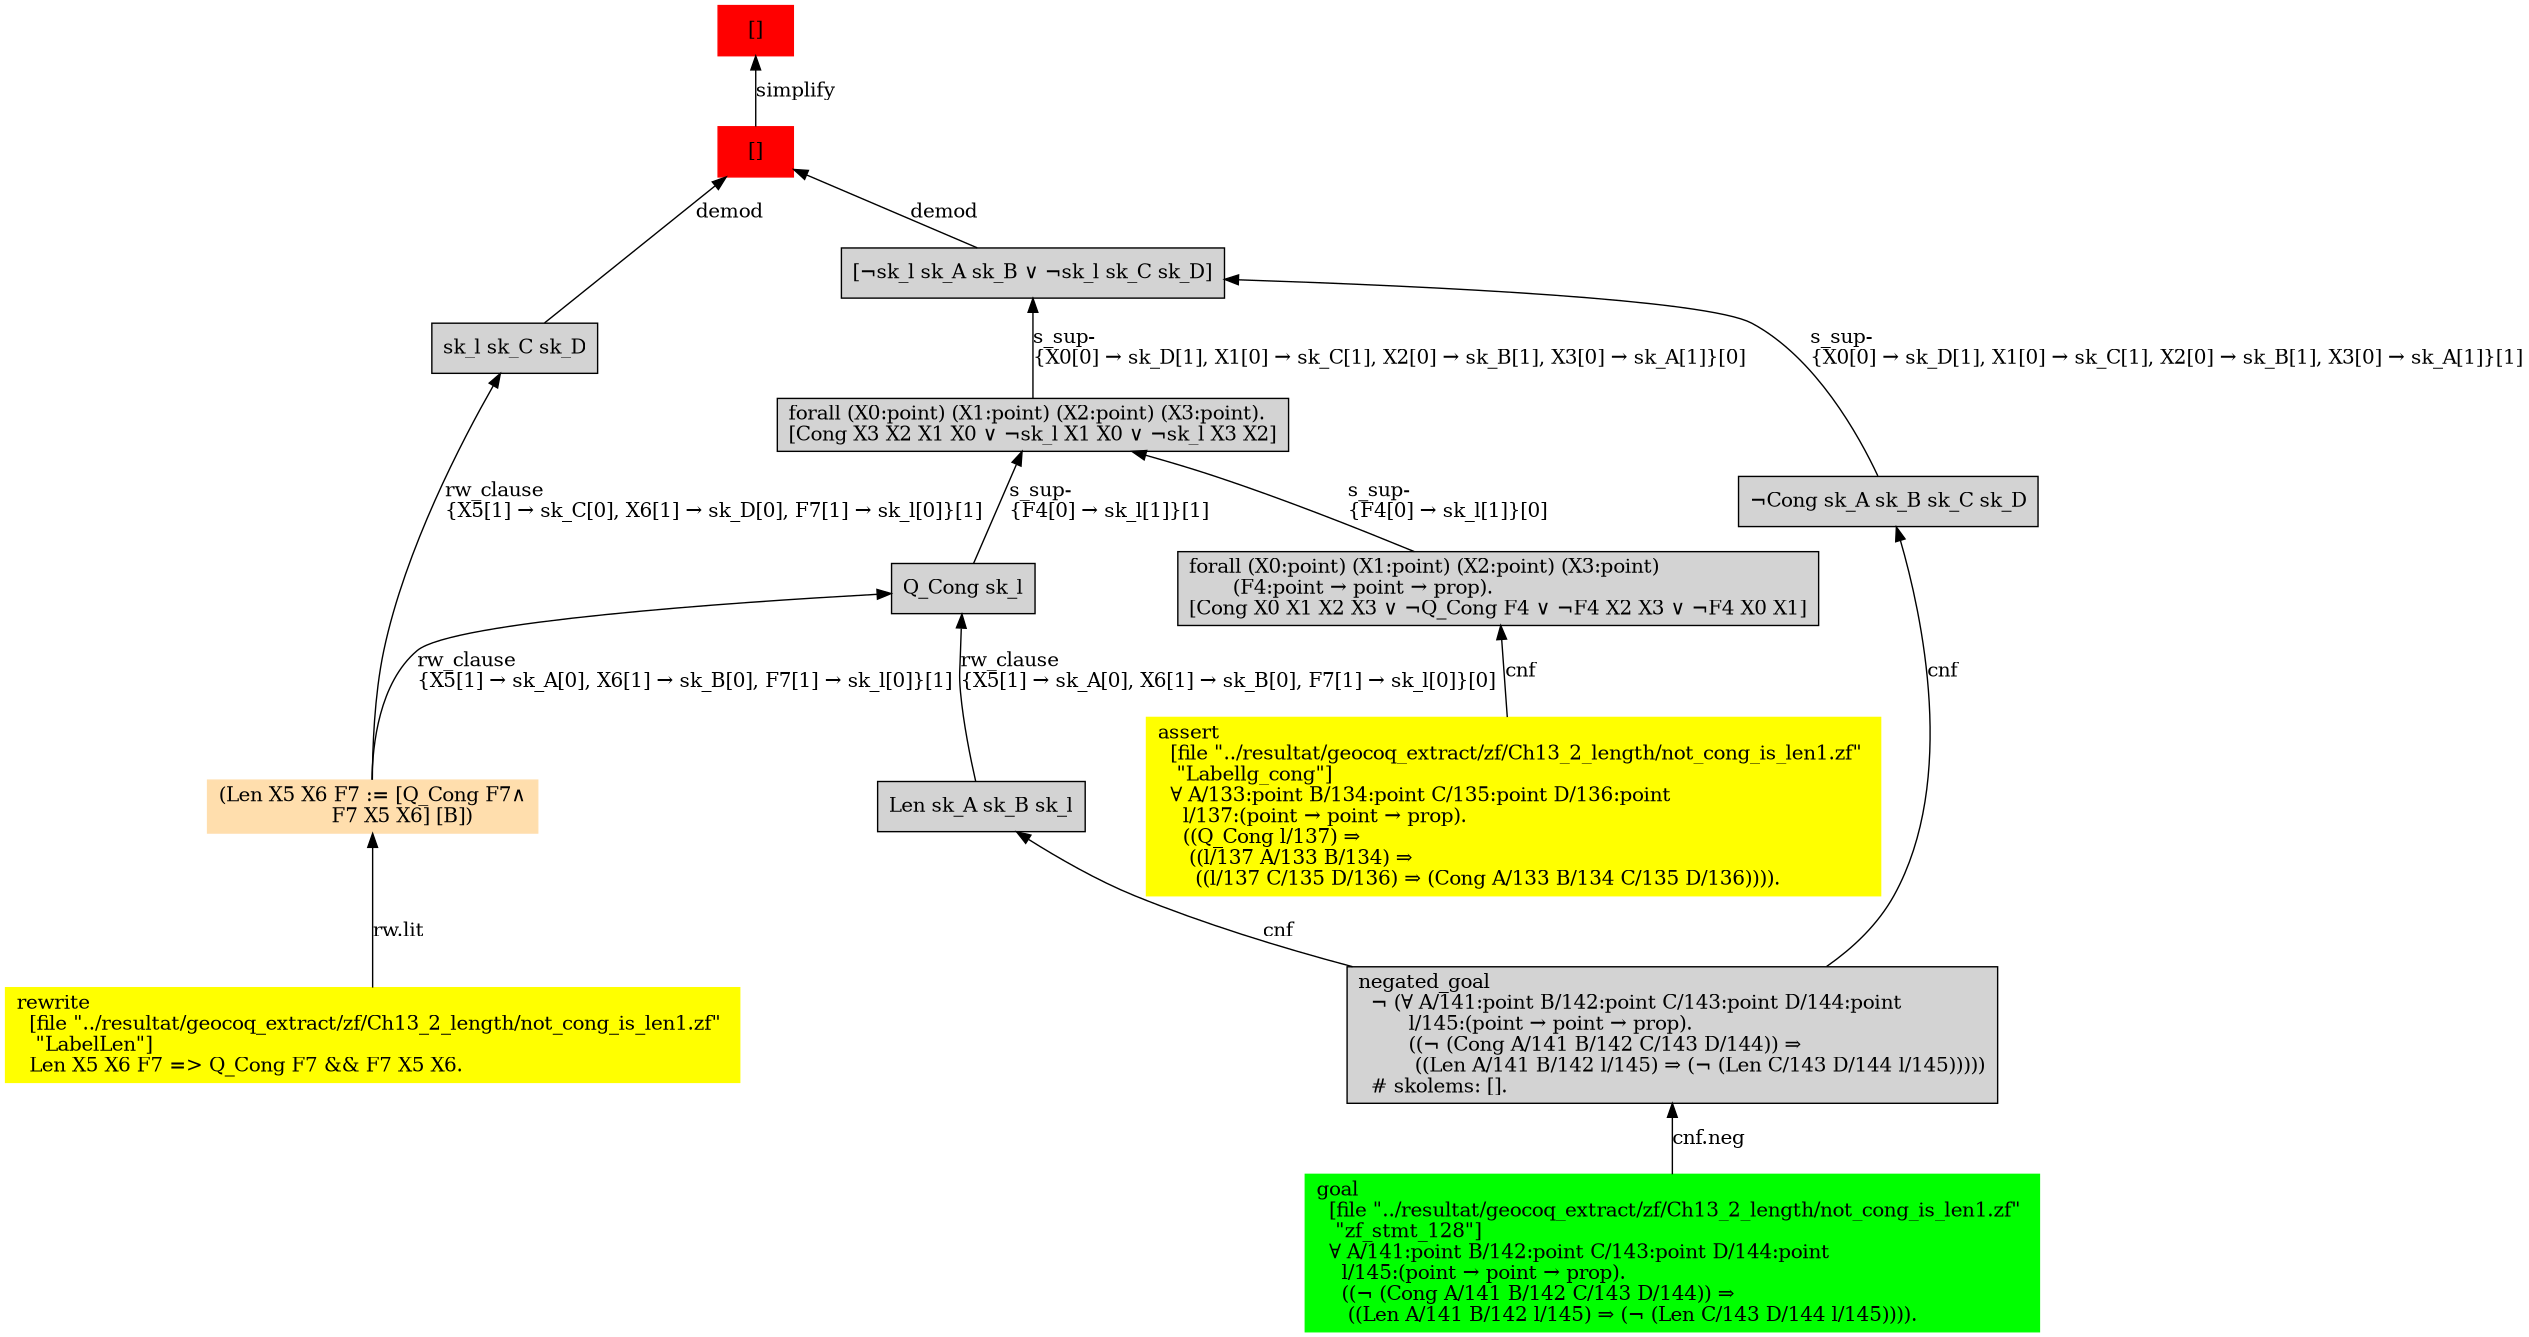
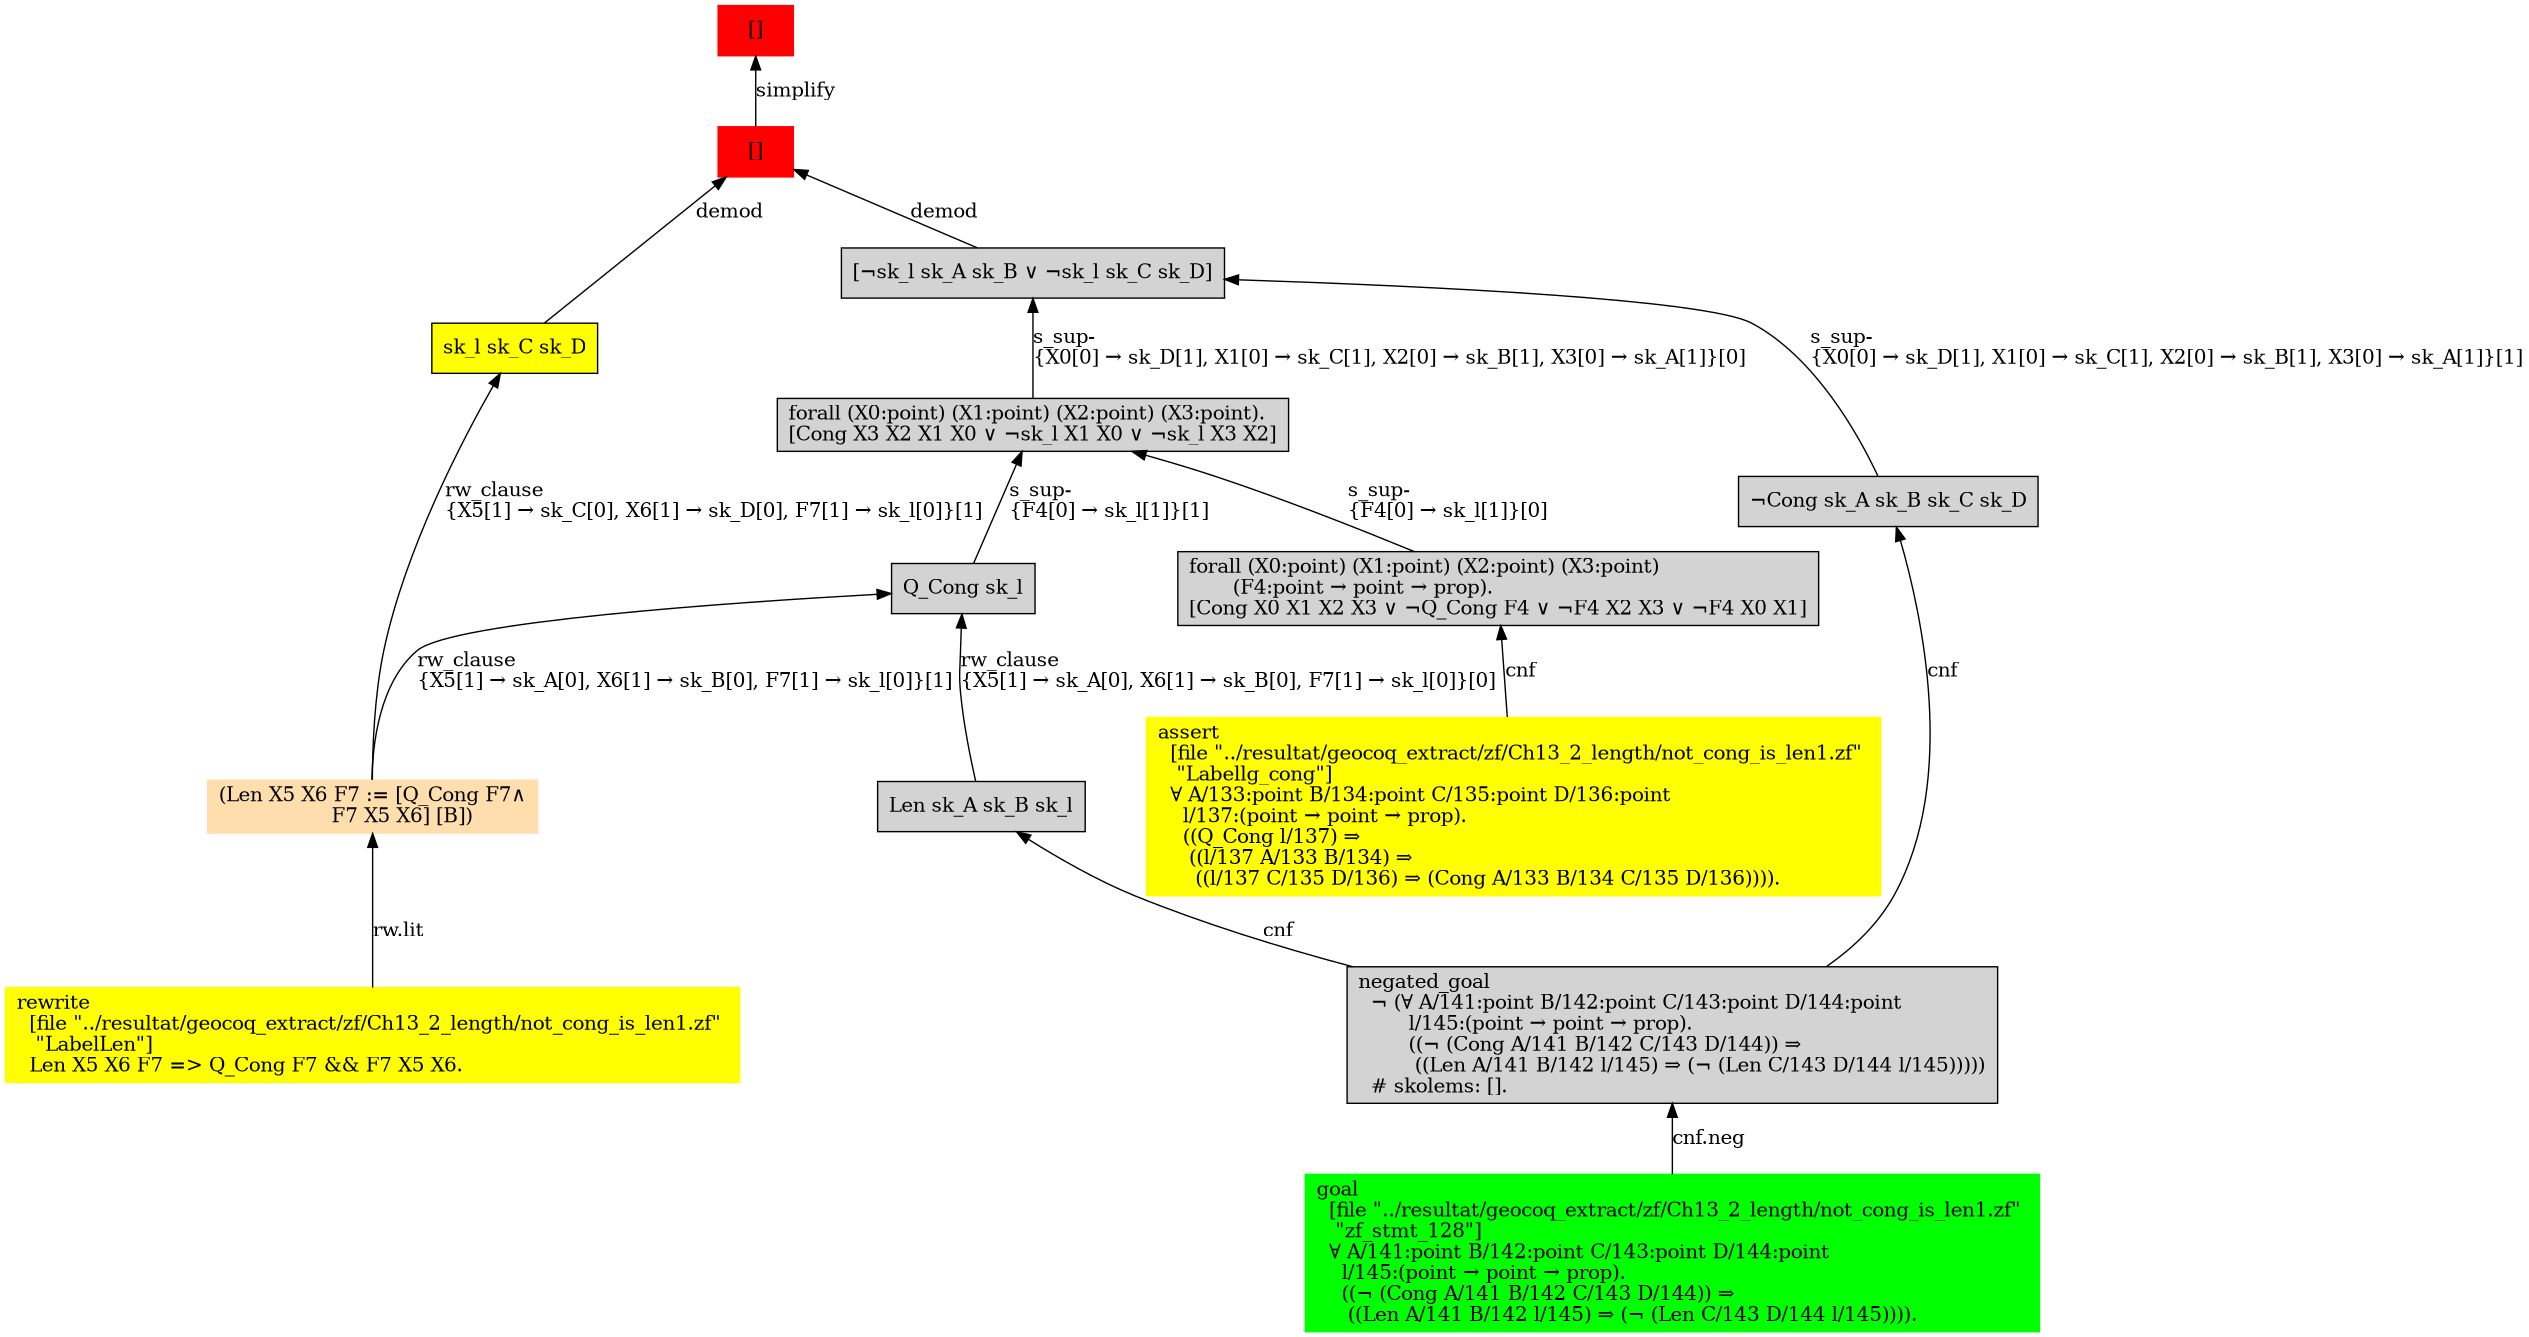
(515, 348) -> (515, 348)
